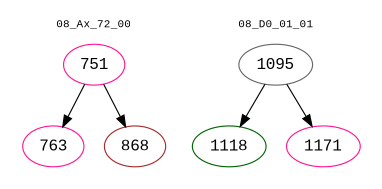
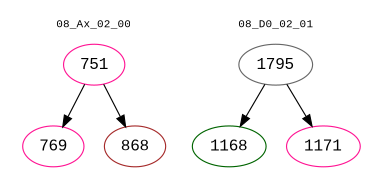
(94, 24) -> (94, 24)
(276, 24) -> (276, 24)
(276, 65) -> (276, 65)
(53, 146) -> (53, 146)
(229, 146) -> (229, 146)
